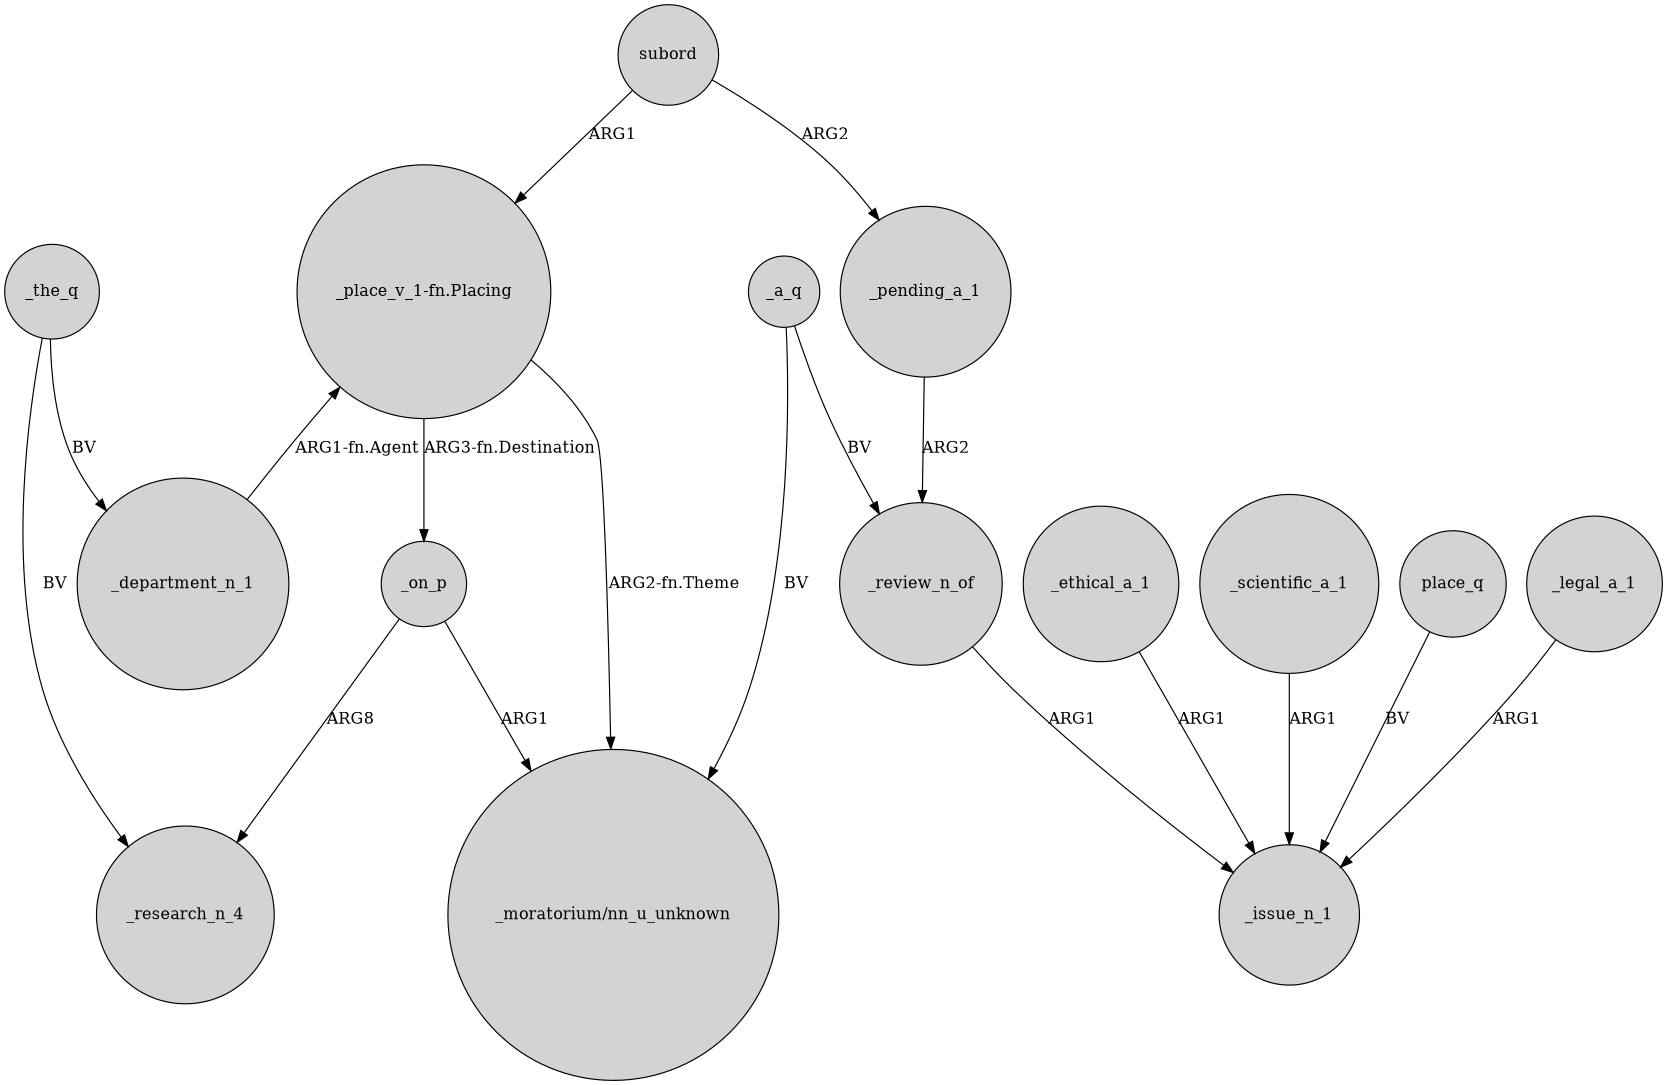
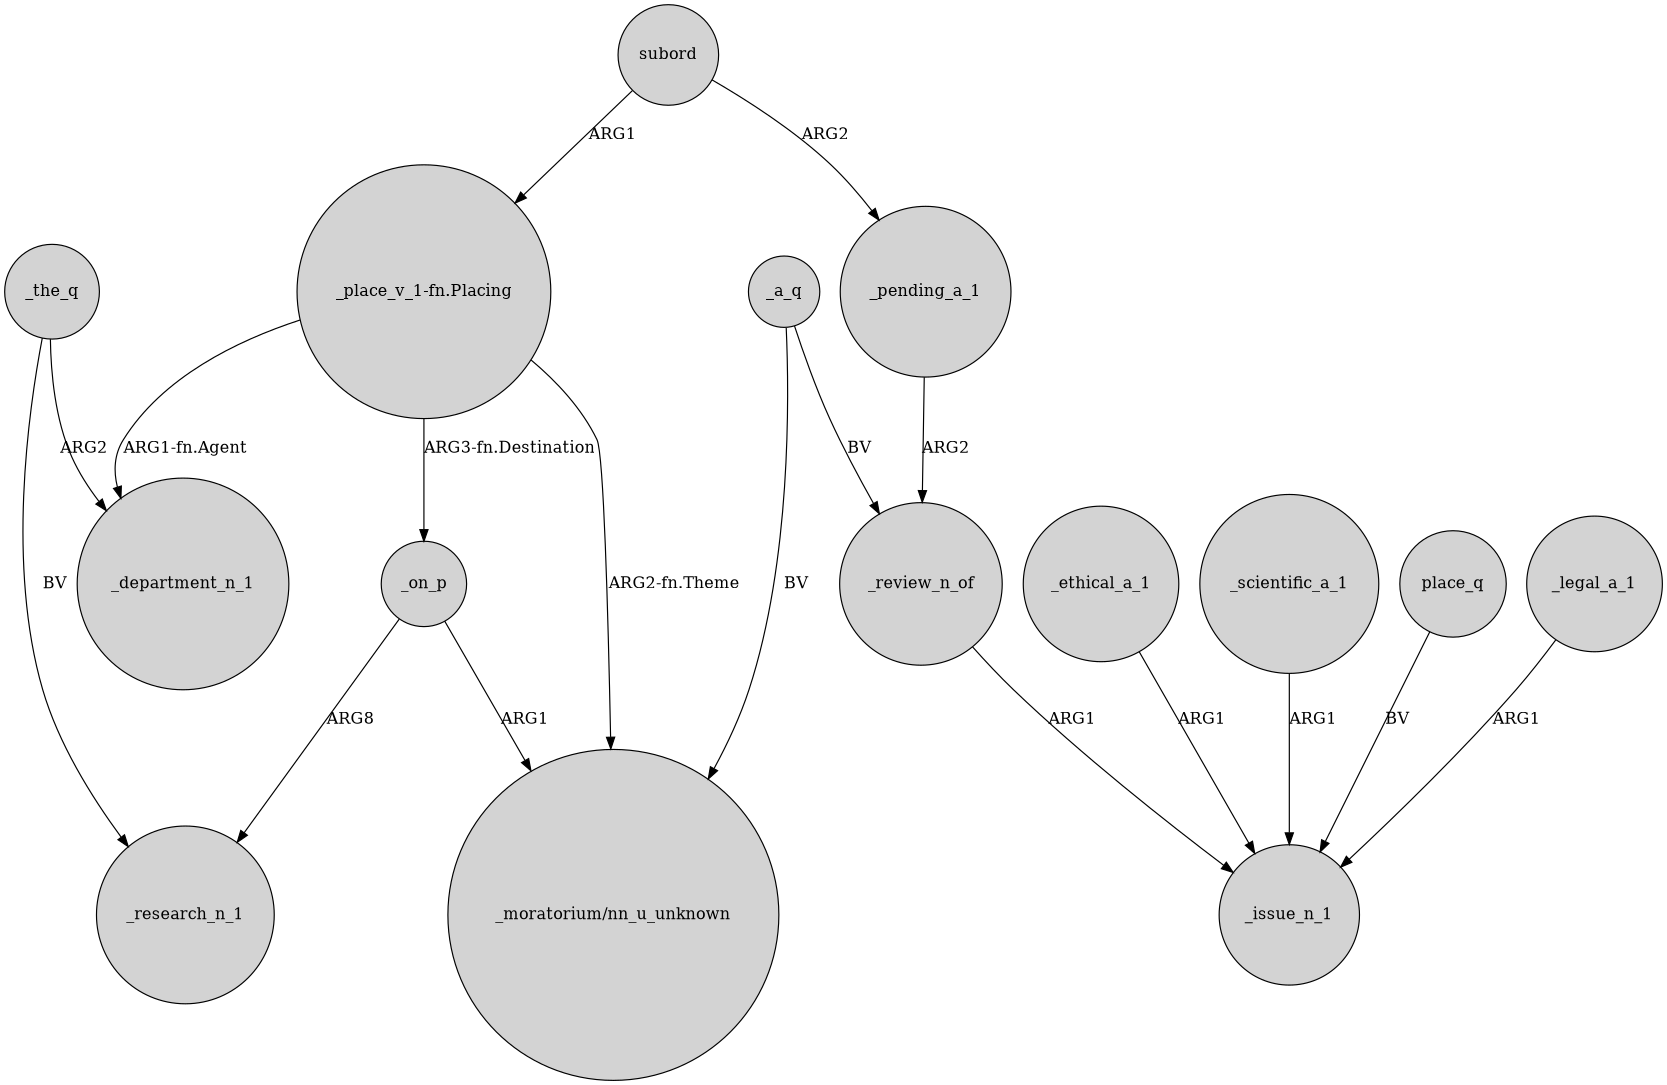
(289, 447) -> (181, 379)
(84, 448) -> (84, 448)
(185, 915) -> (185, 915)
